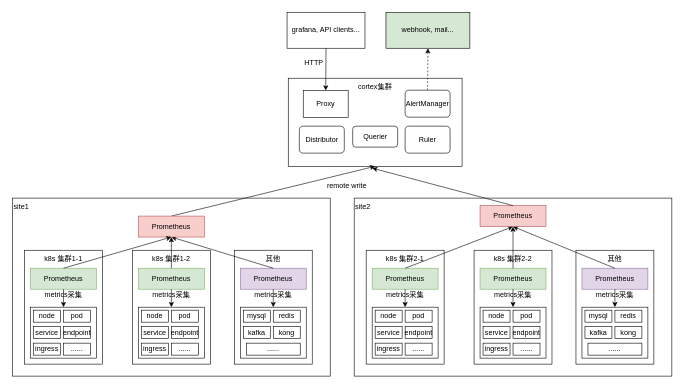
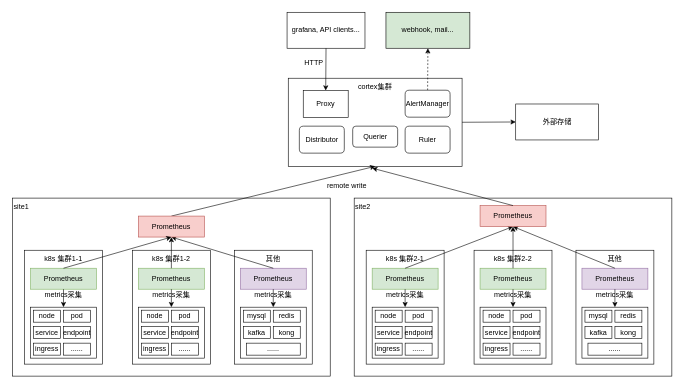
none -> (510, 122)
none -> (557, 122)
